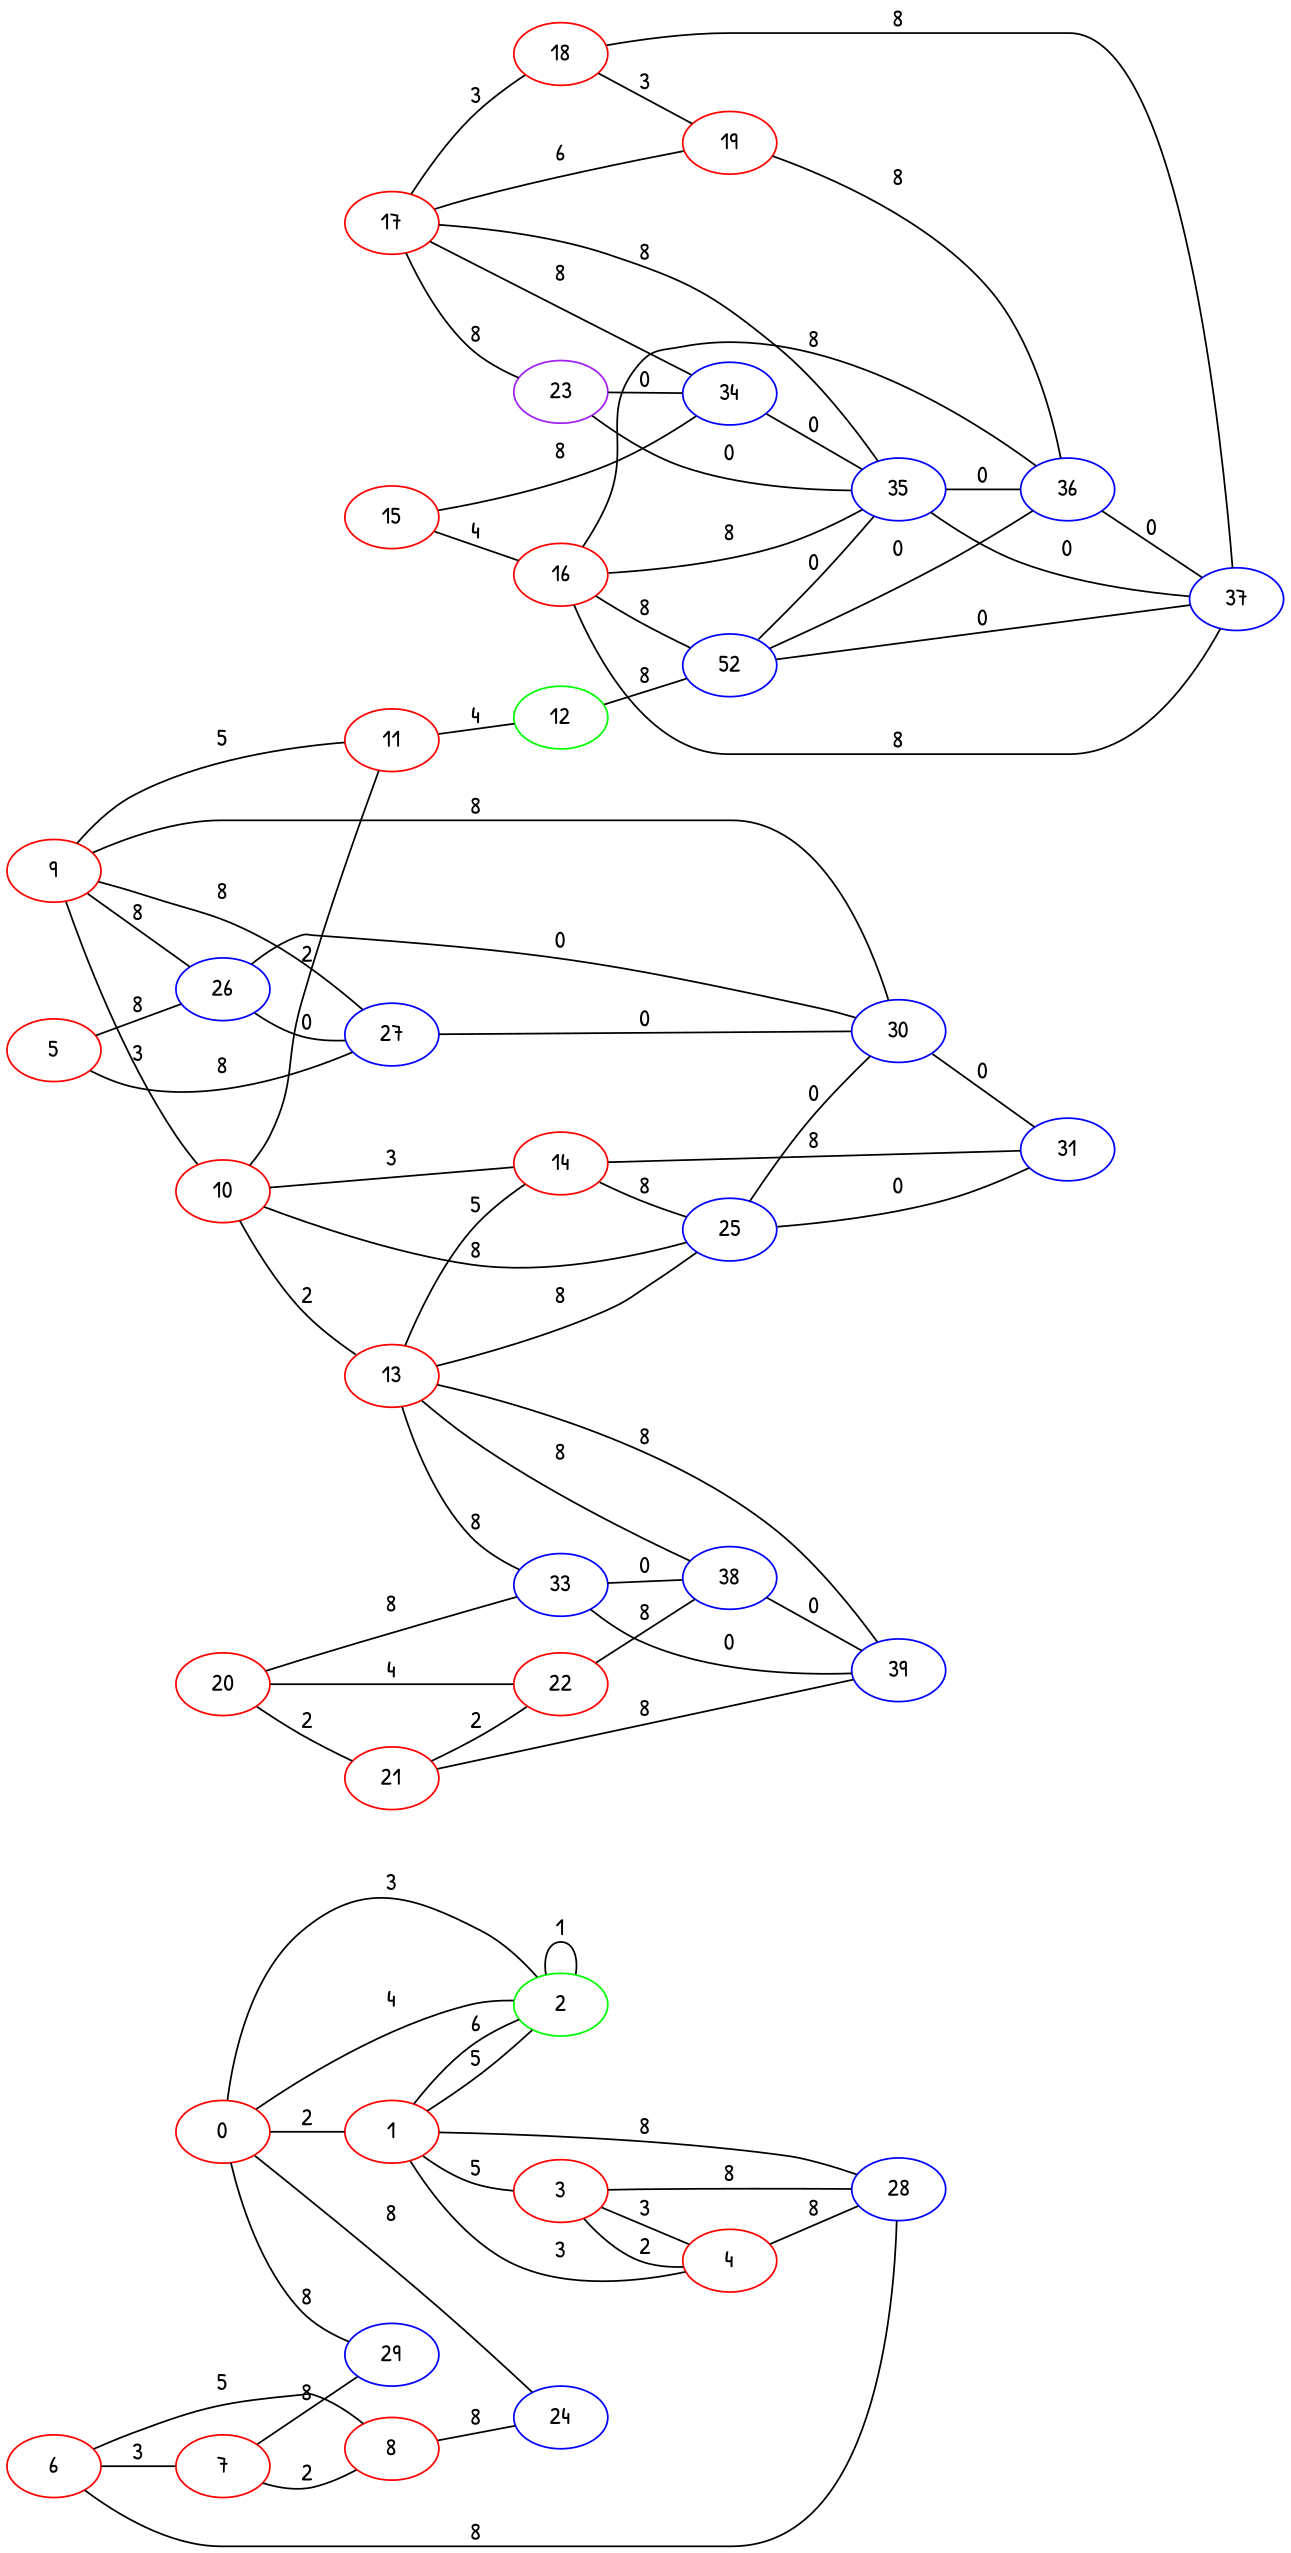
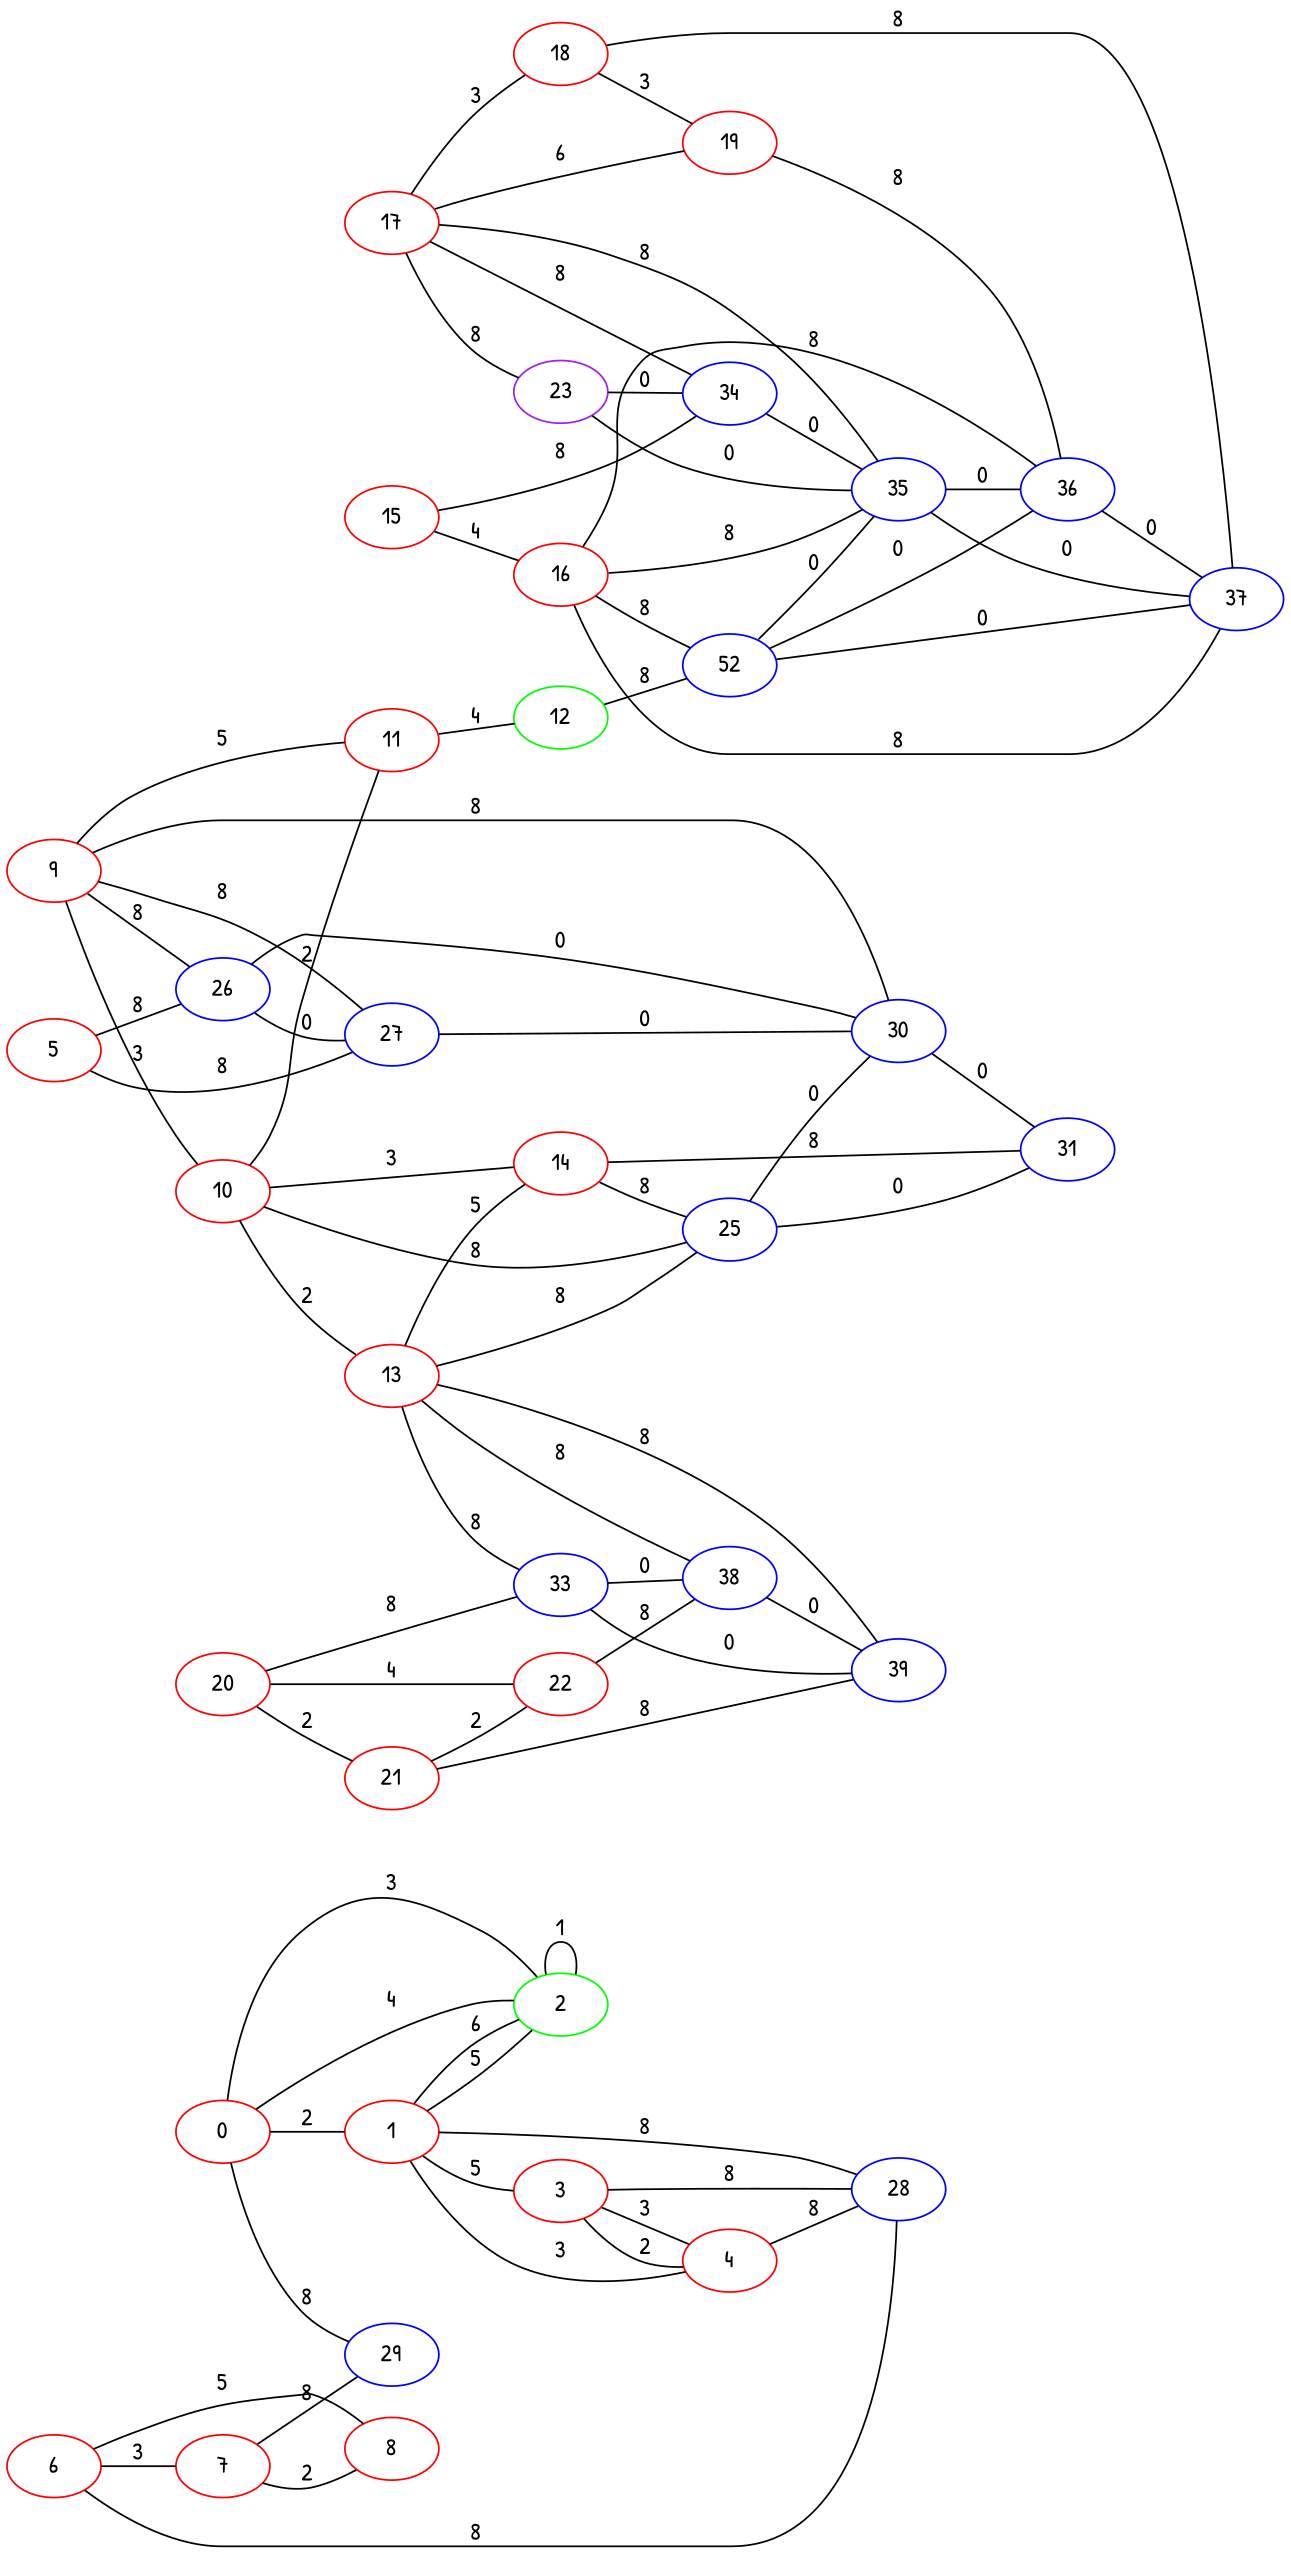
(561, 2417) -> none
